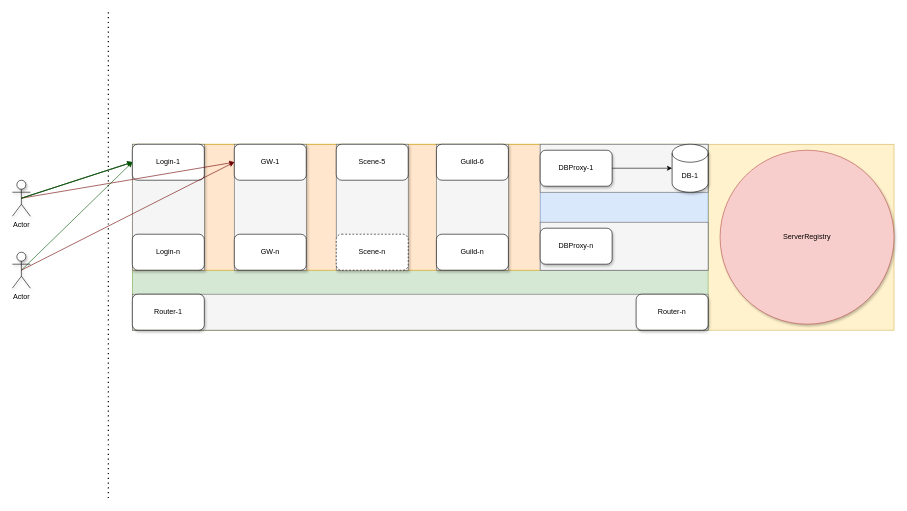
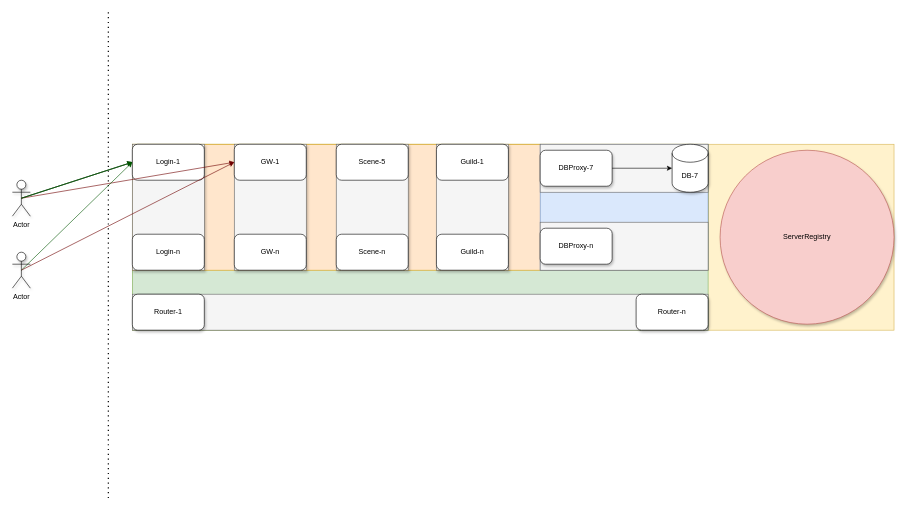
(473, 162) -> (473, 162)
(576, 168) -> (576, 168)
(690, 176) -> (690, 176)
(372, 252) -> (372, 252)
